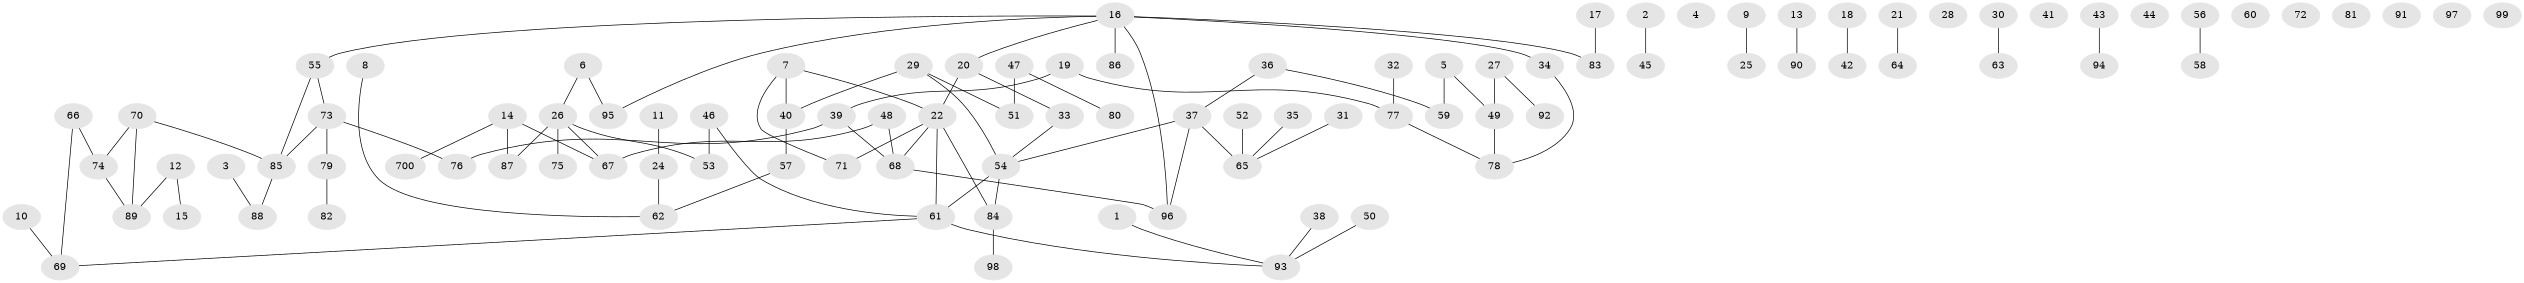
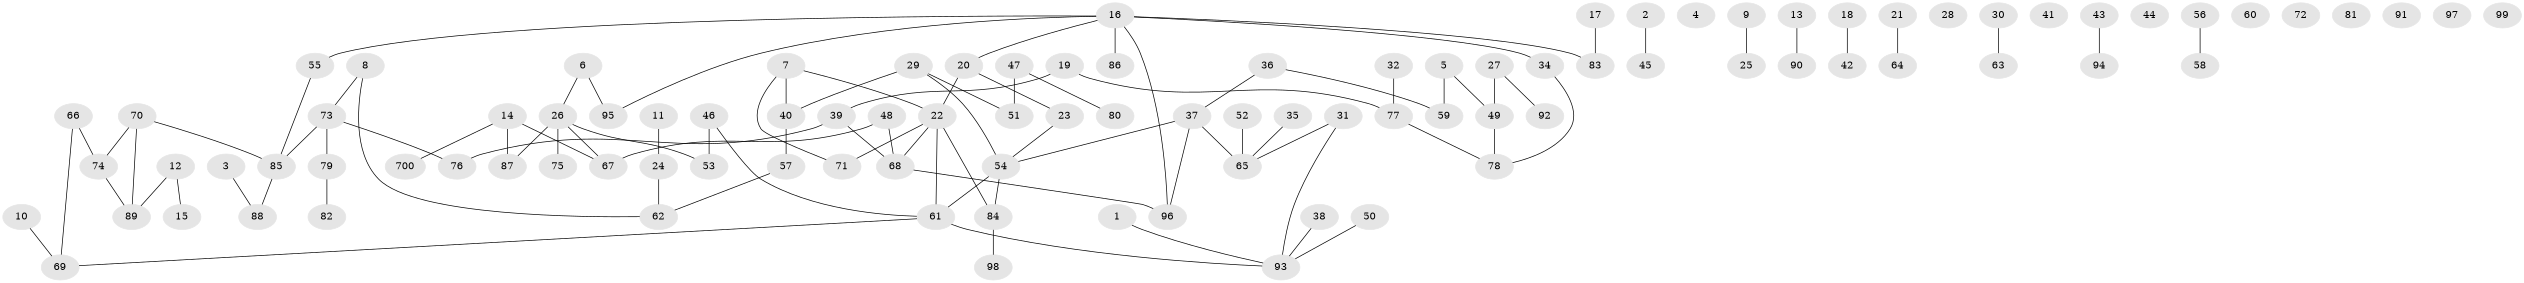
(321, 91) -> (346, 91)
(1065, 116) -> (1065, 116)
none -> (1301, 188)
